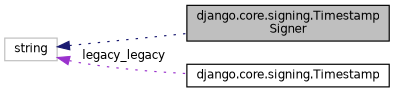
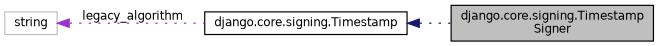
(128, 40) -> (435, 23)
(122, 56) -> (131, 17)
